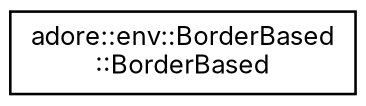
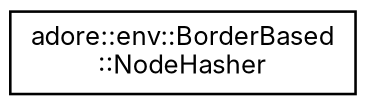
(183, 53) -> (183, 53)
